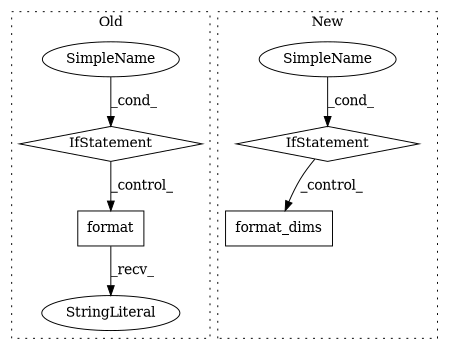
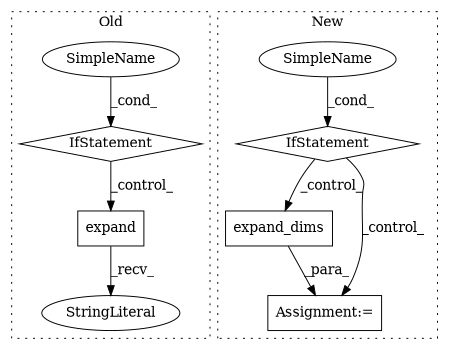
(111, 228) -> (111, 228)
(279, 228) -> (279, 228)
none -> (325, 313)
